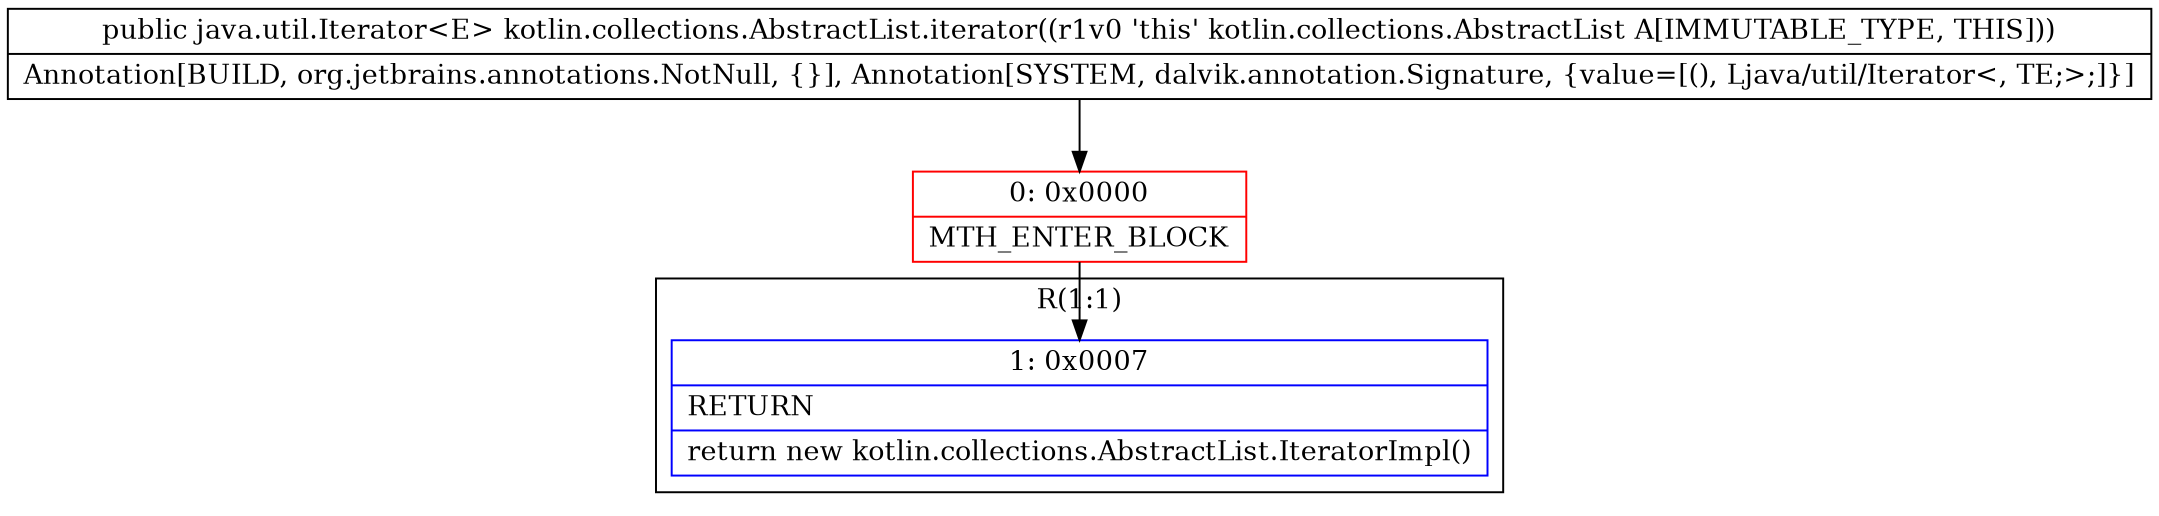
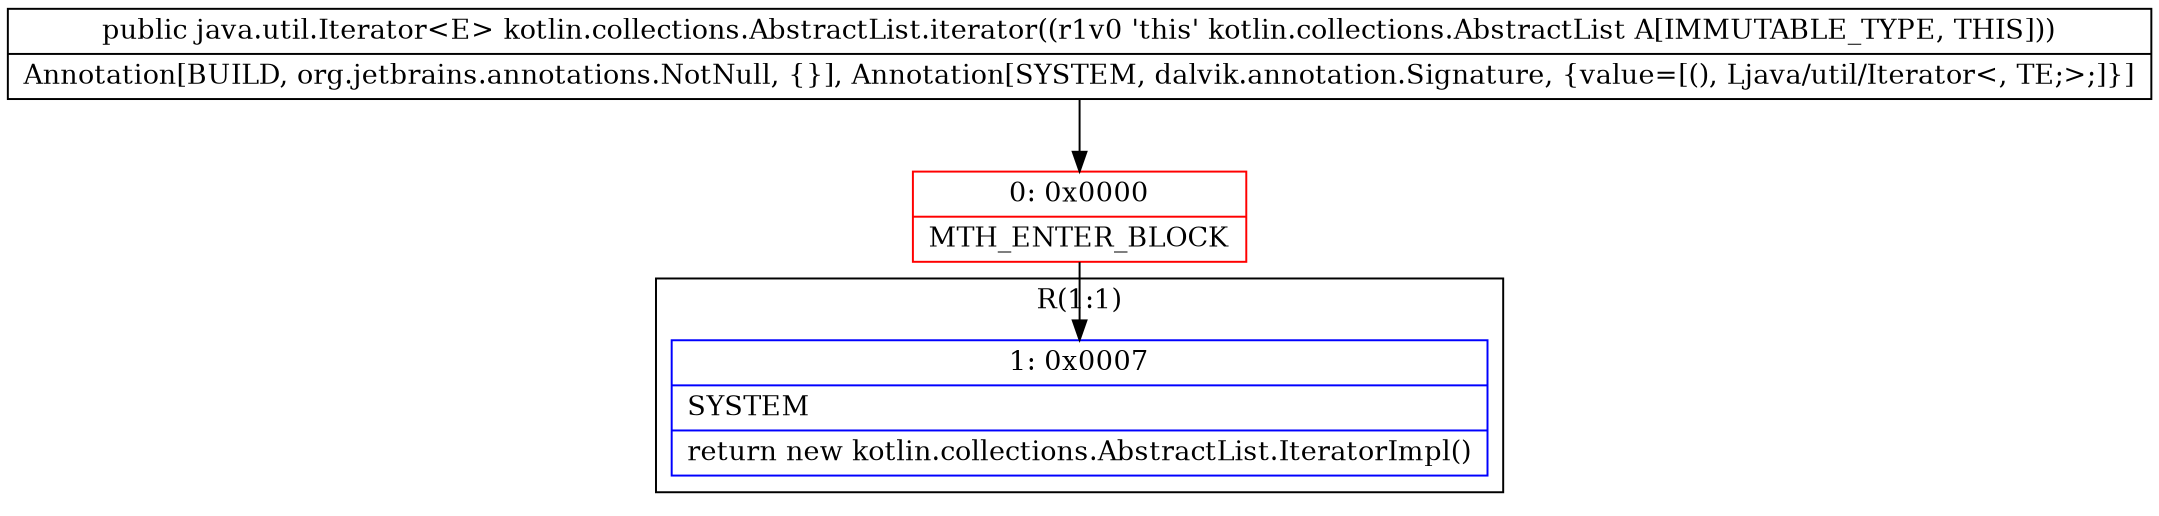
(751, 407) -> (749, 407)
